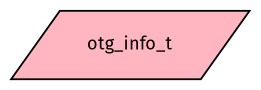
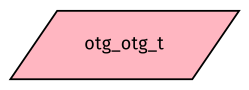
(130, 45) -> (125, 45)
